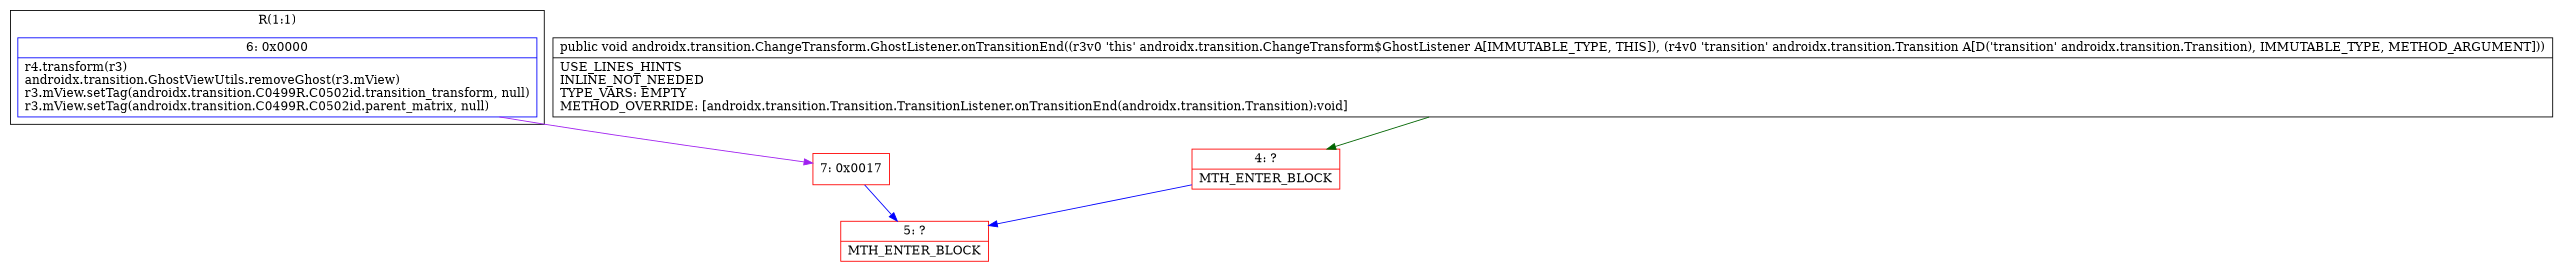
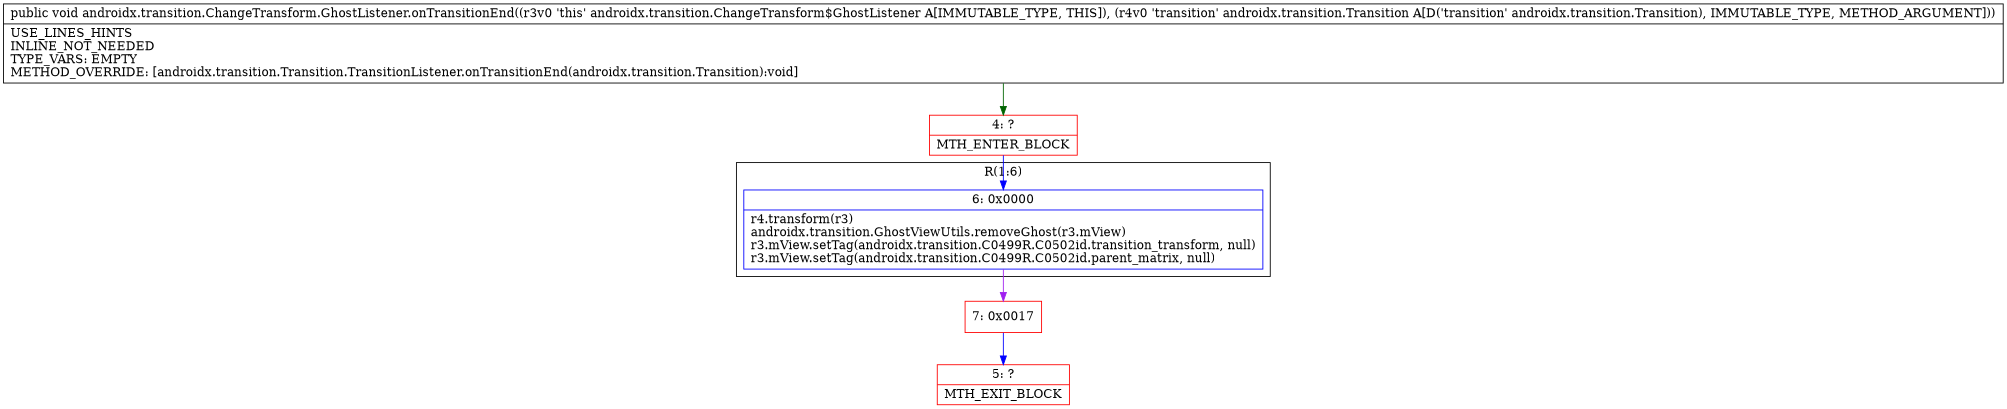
(277, 20) -> (1003, 173)
(1095, 204) -> (1003, 168)
(915, 251) -> (1003, 394)
